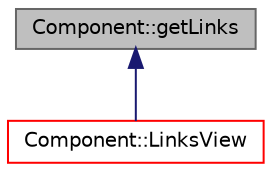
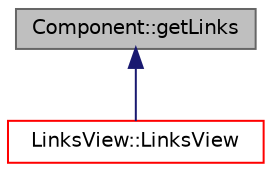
(136, 142) -> (136, 142)
